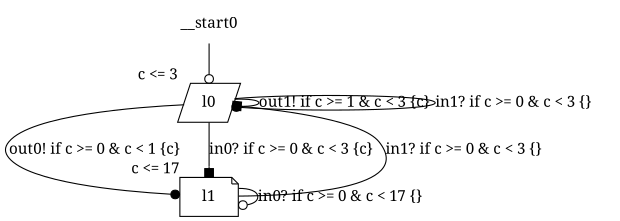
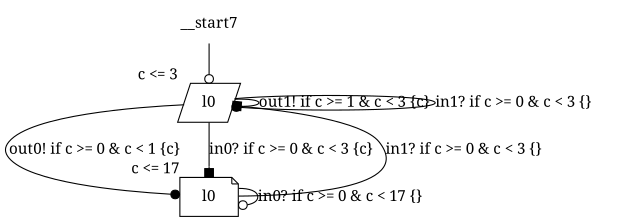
(209, 24) -> (209, 24)
(209, 197) -> (209, 197)
